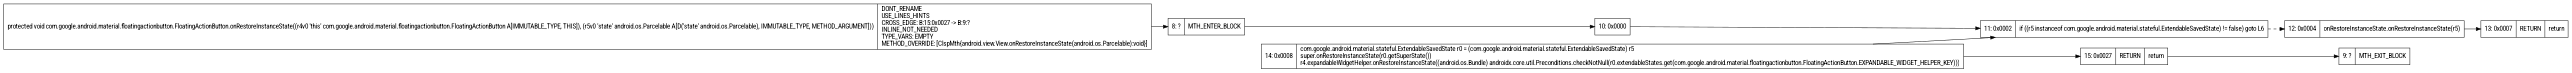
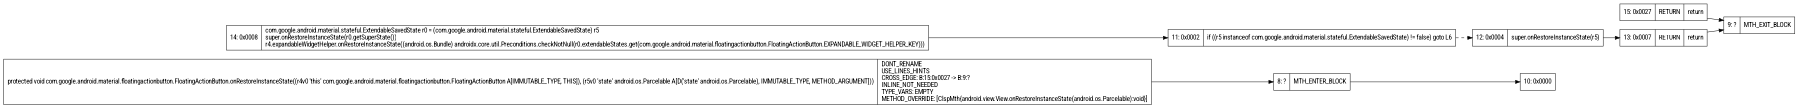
(1803, 28) -> none
(2392, 29) -> (1555, 38)
none -> (1713, 31)
(2020, 56) -> none
